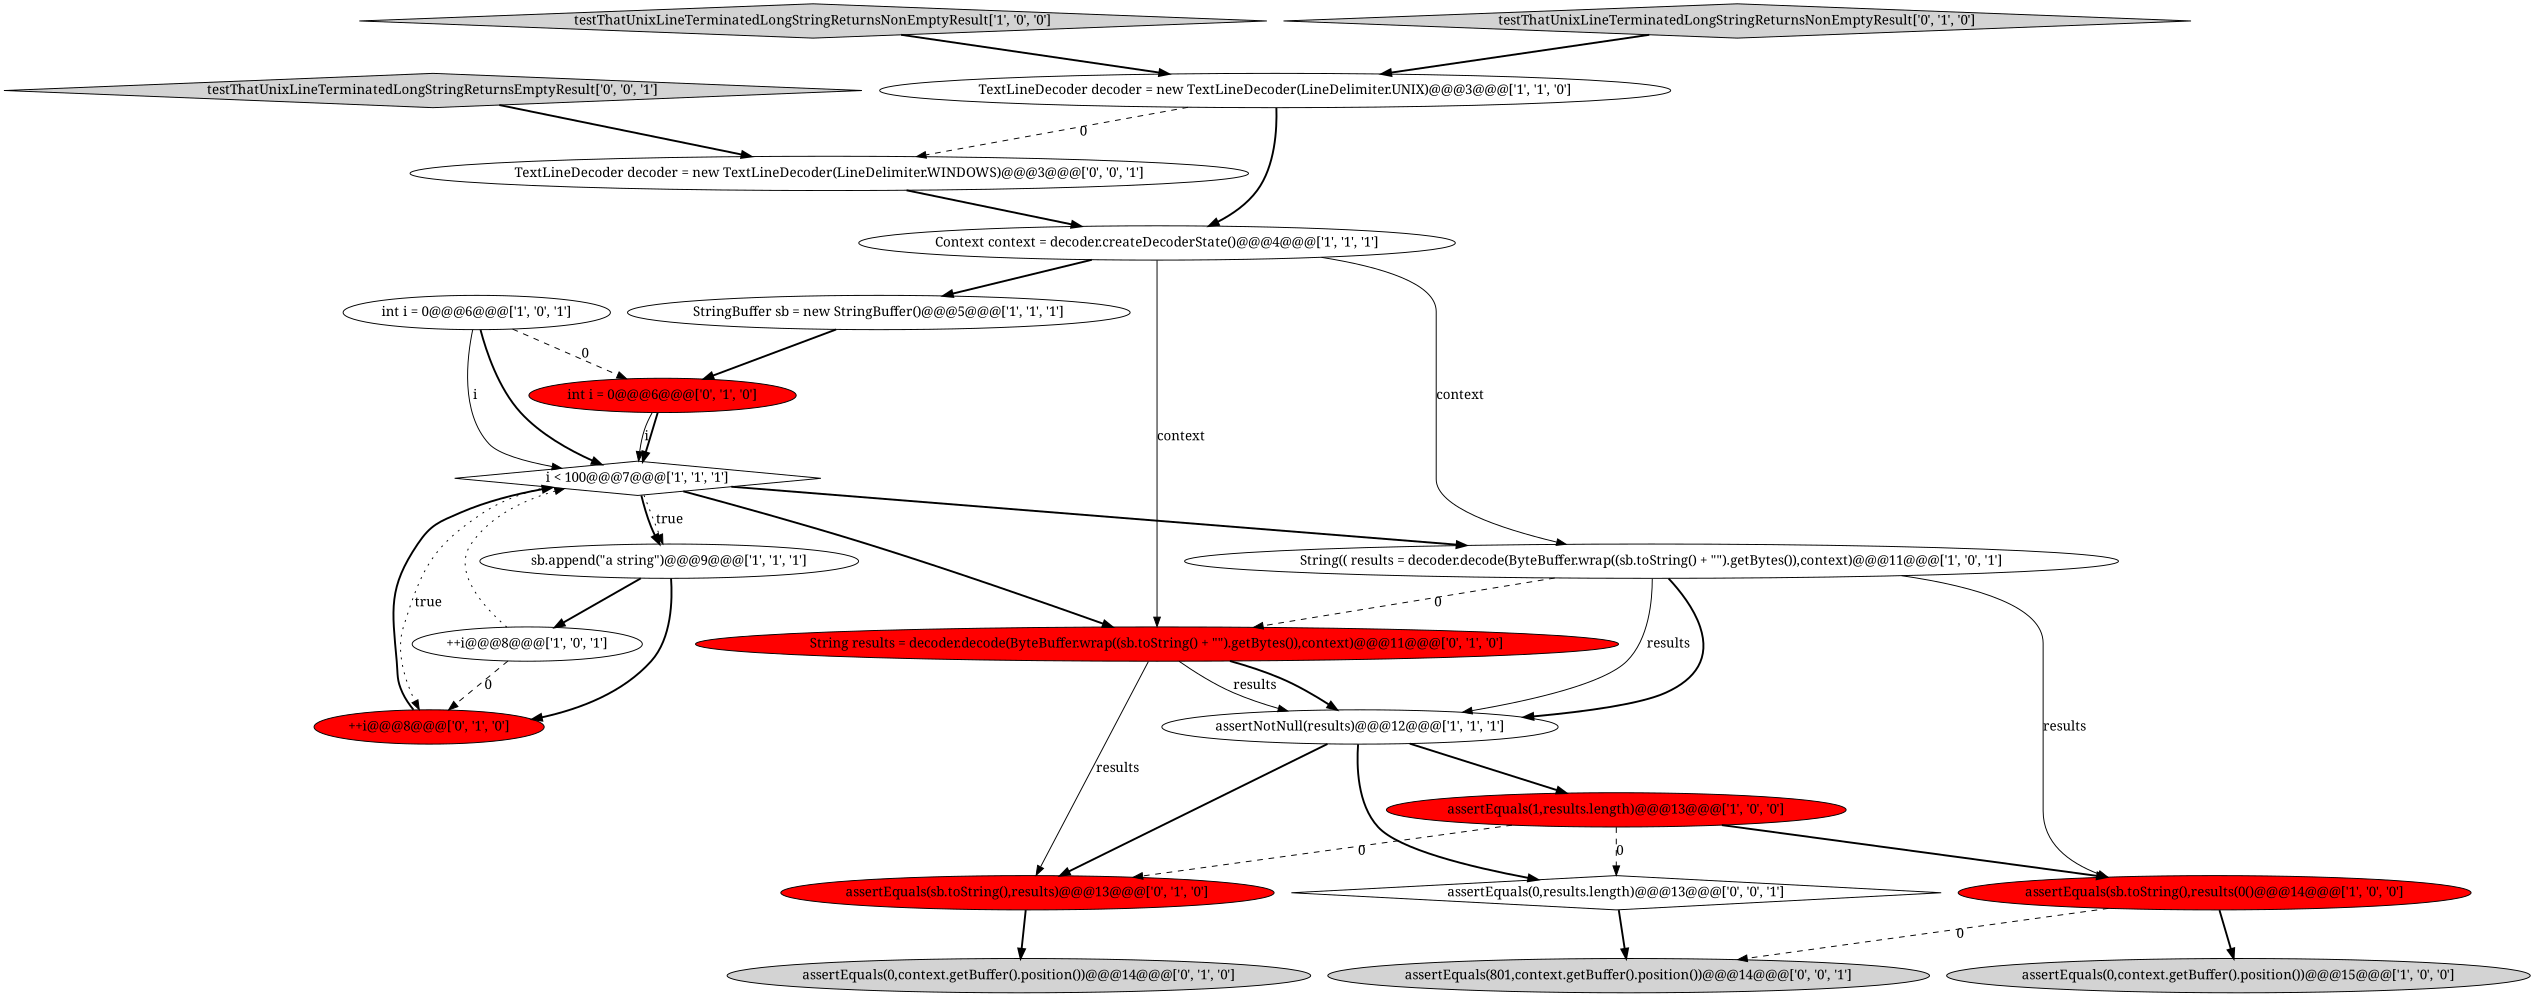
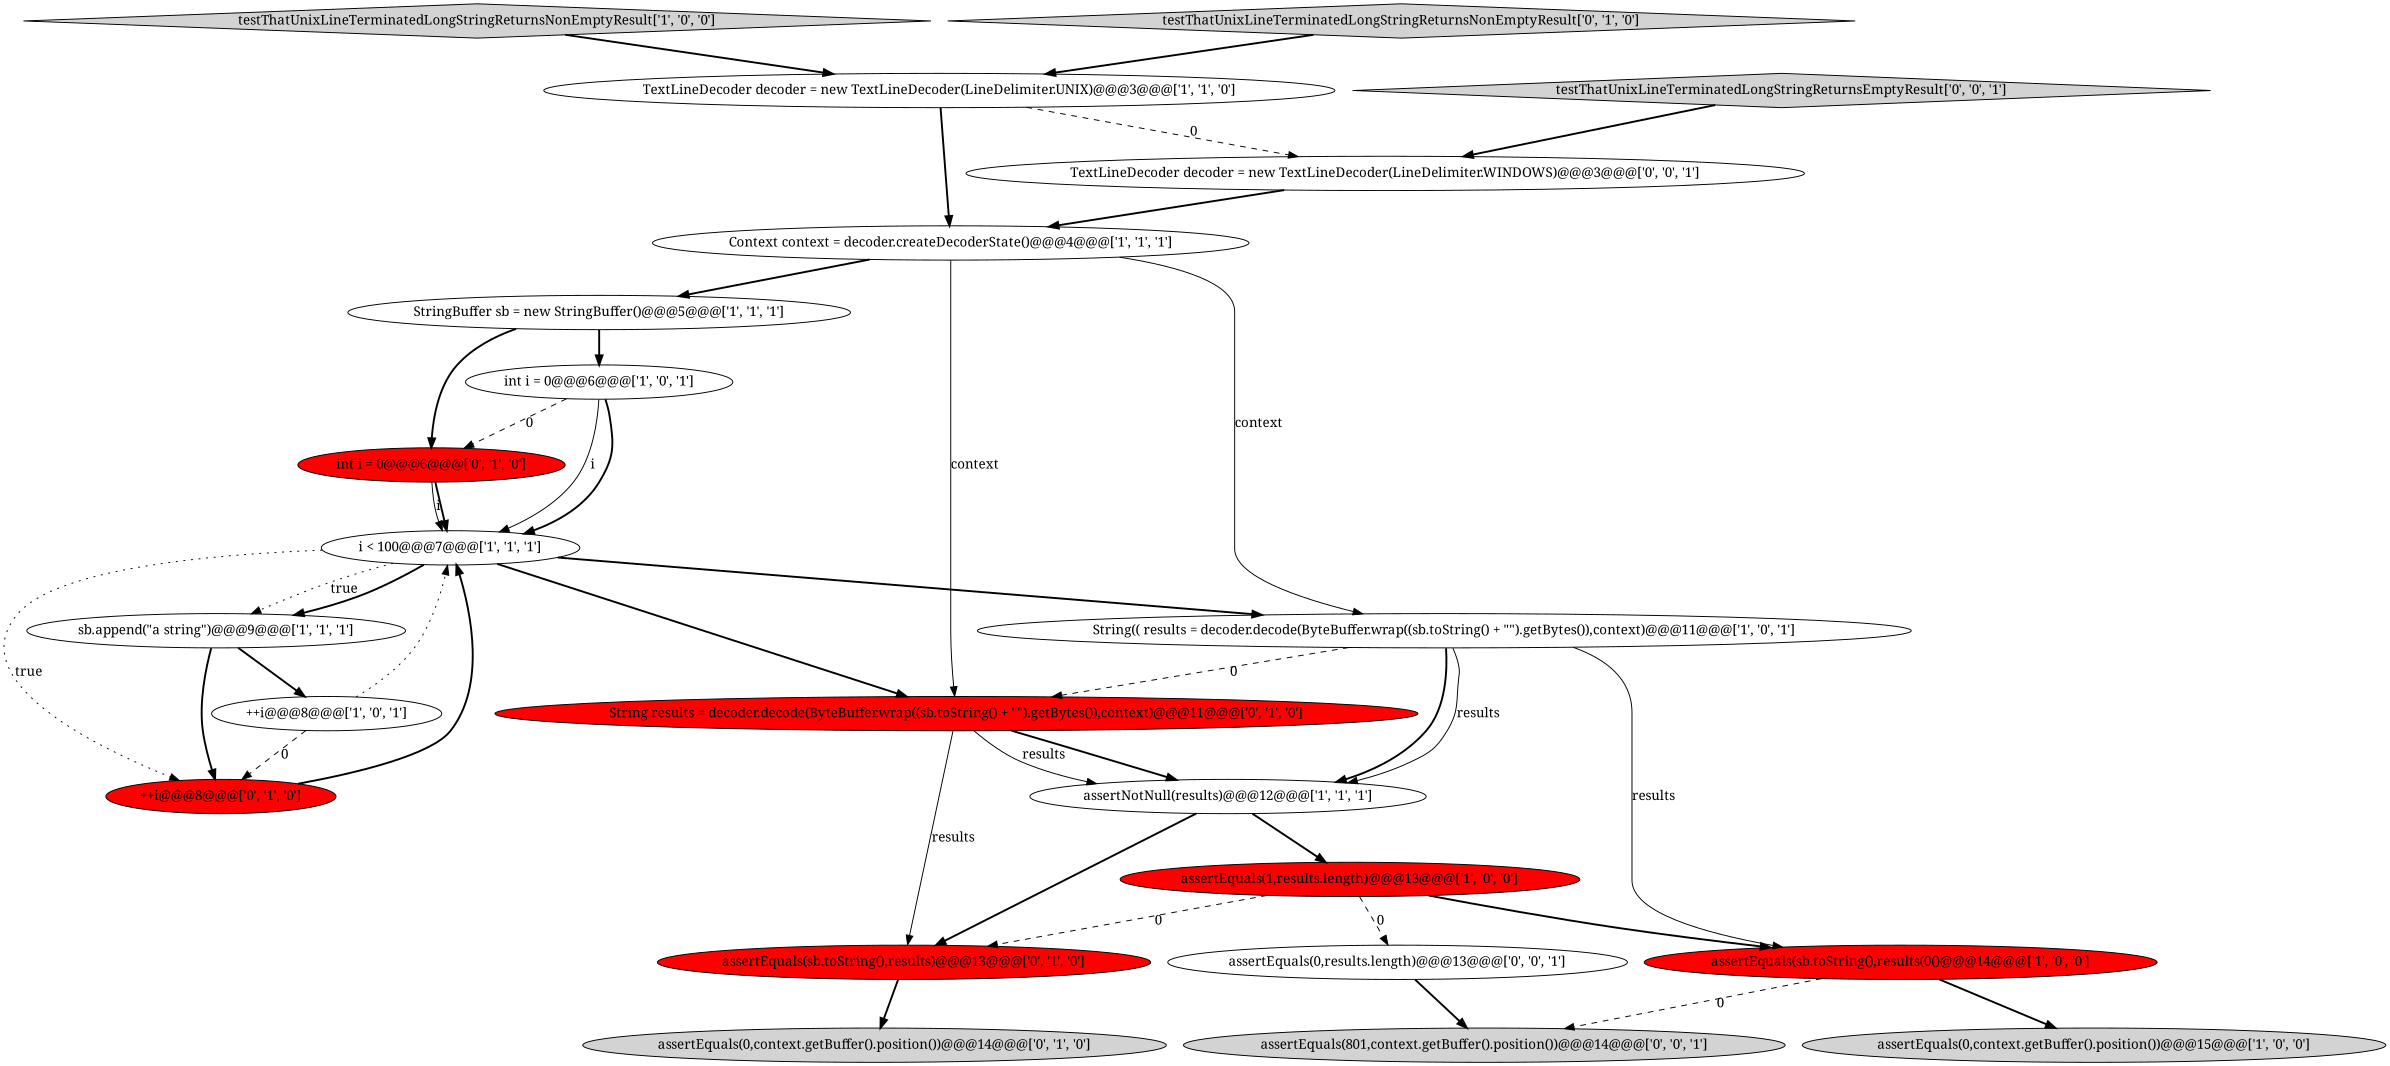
none -> (599, 343)
(638, 478) -> (451, 548)
(1409, 846) -> none
(1616, 893) -> (1398, 962)
